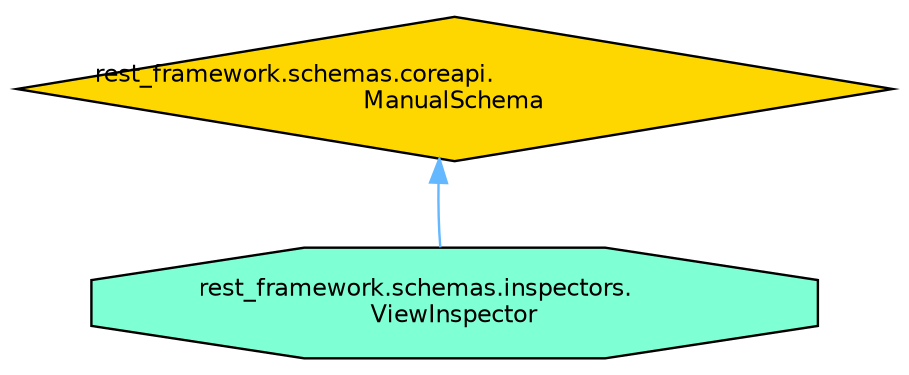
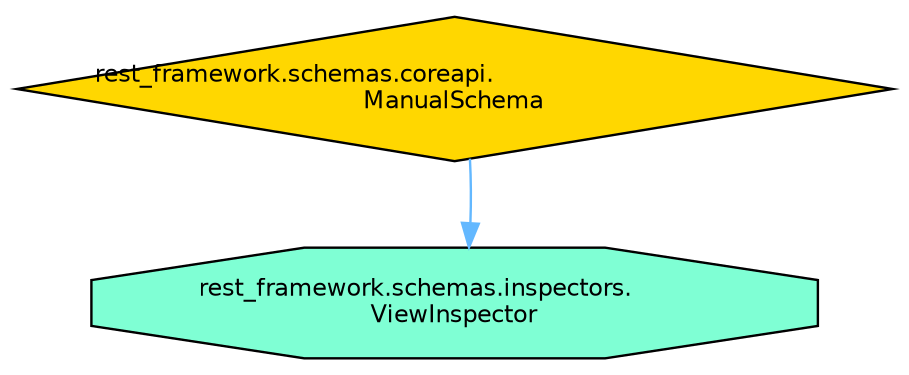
(439, 215) -> (471, 191)
